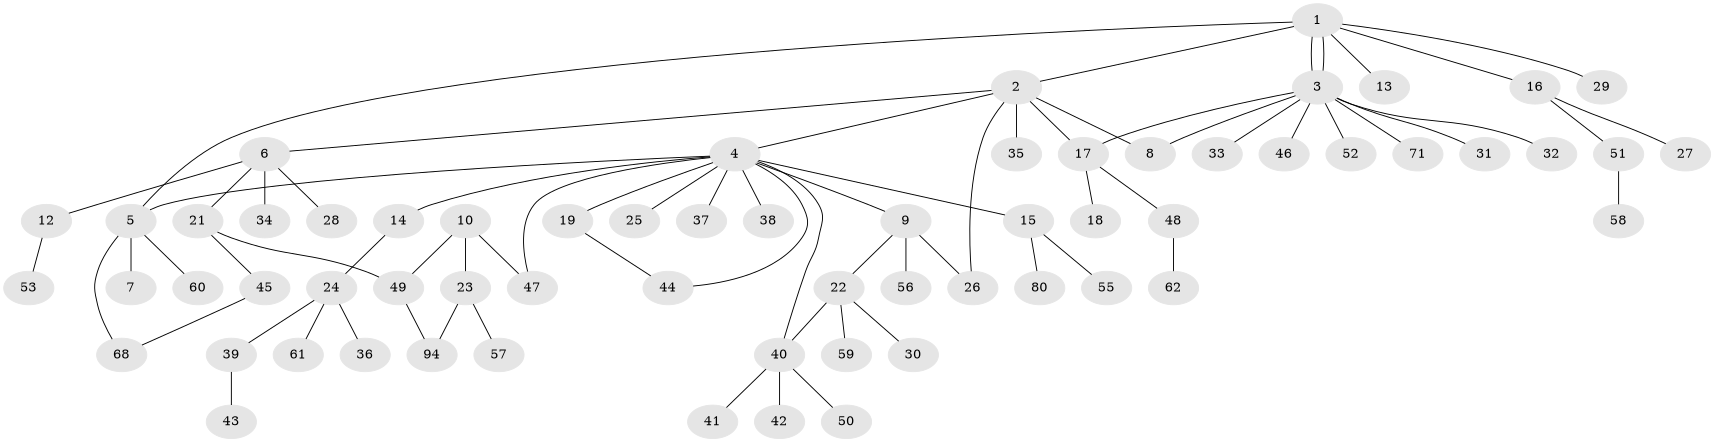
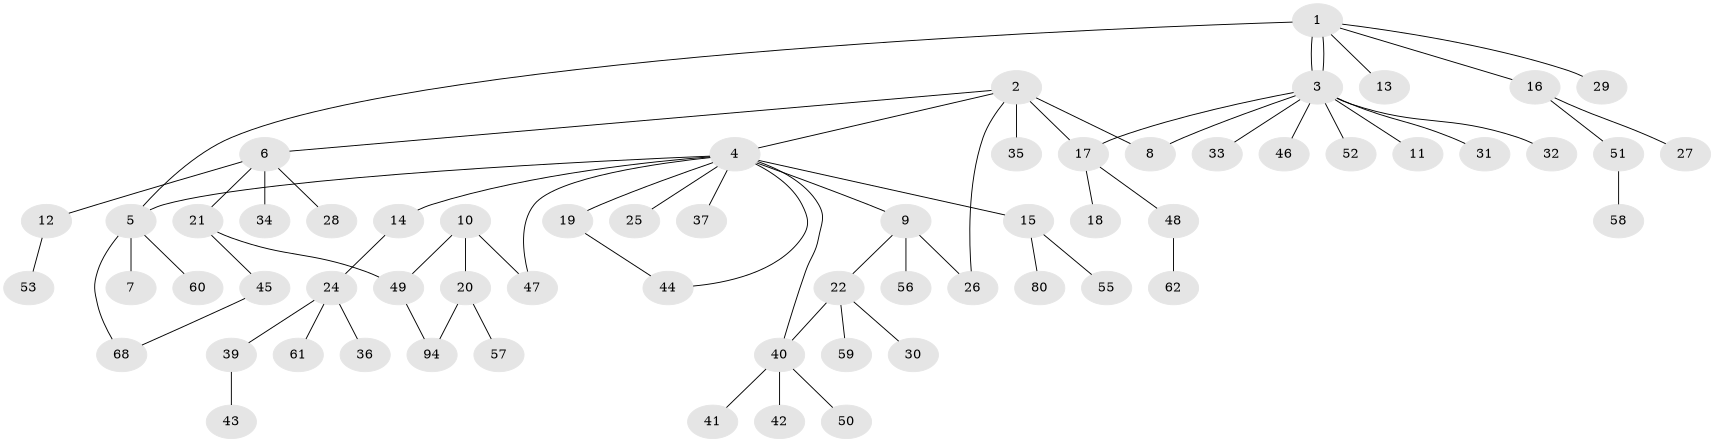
(1167, 54) -> none
(1418, 154) -> (1418, 154)
(768, 221) -> none
(466, 288) -> (466, 288)
